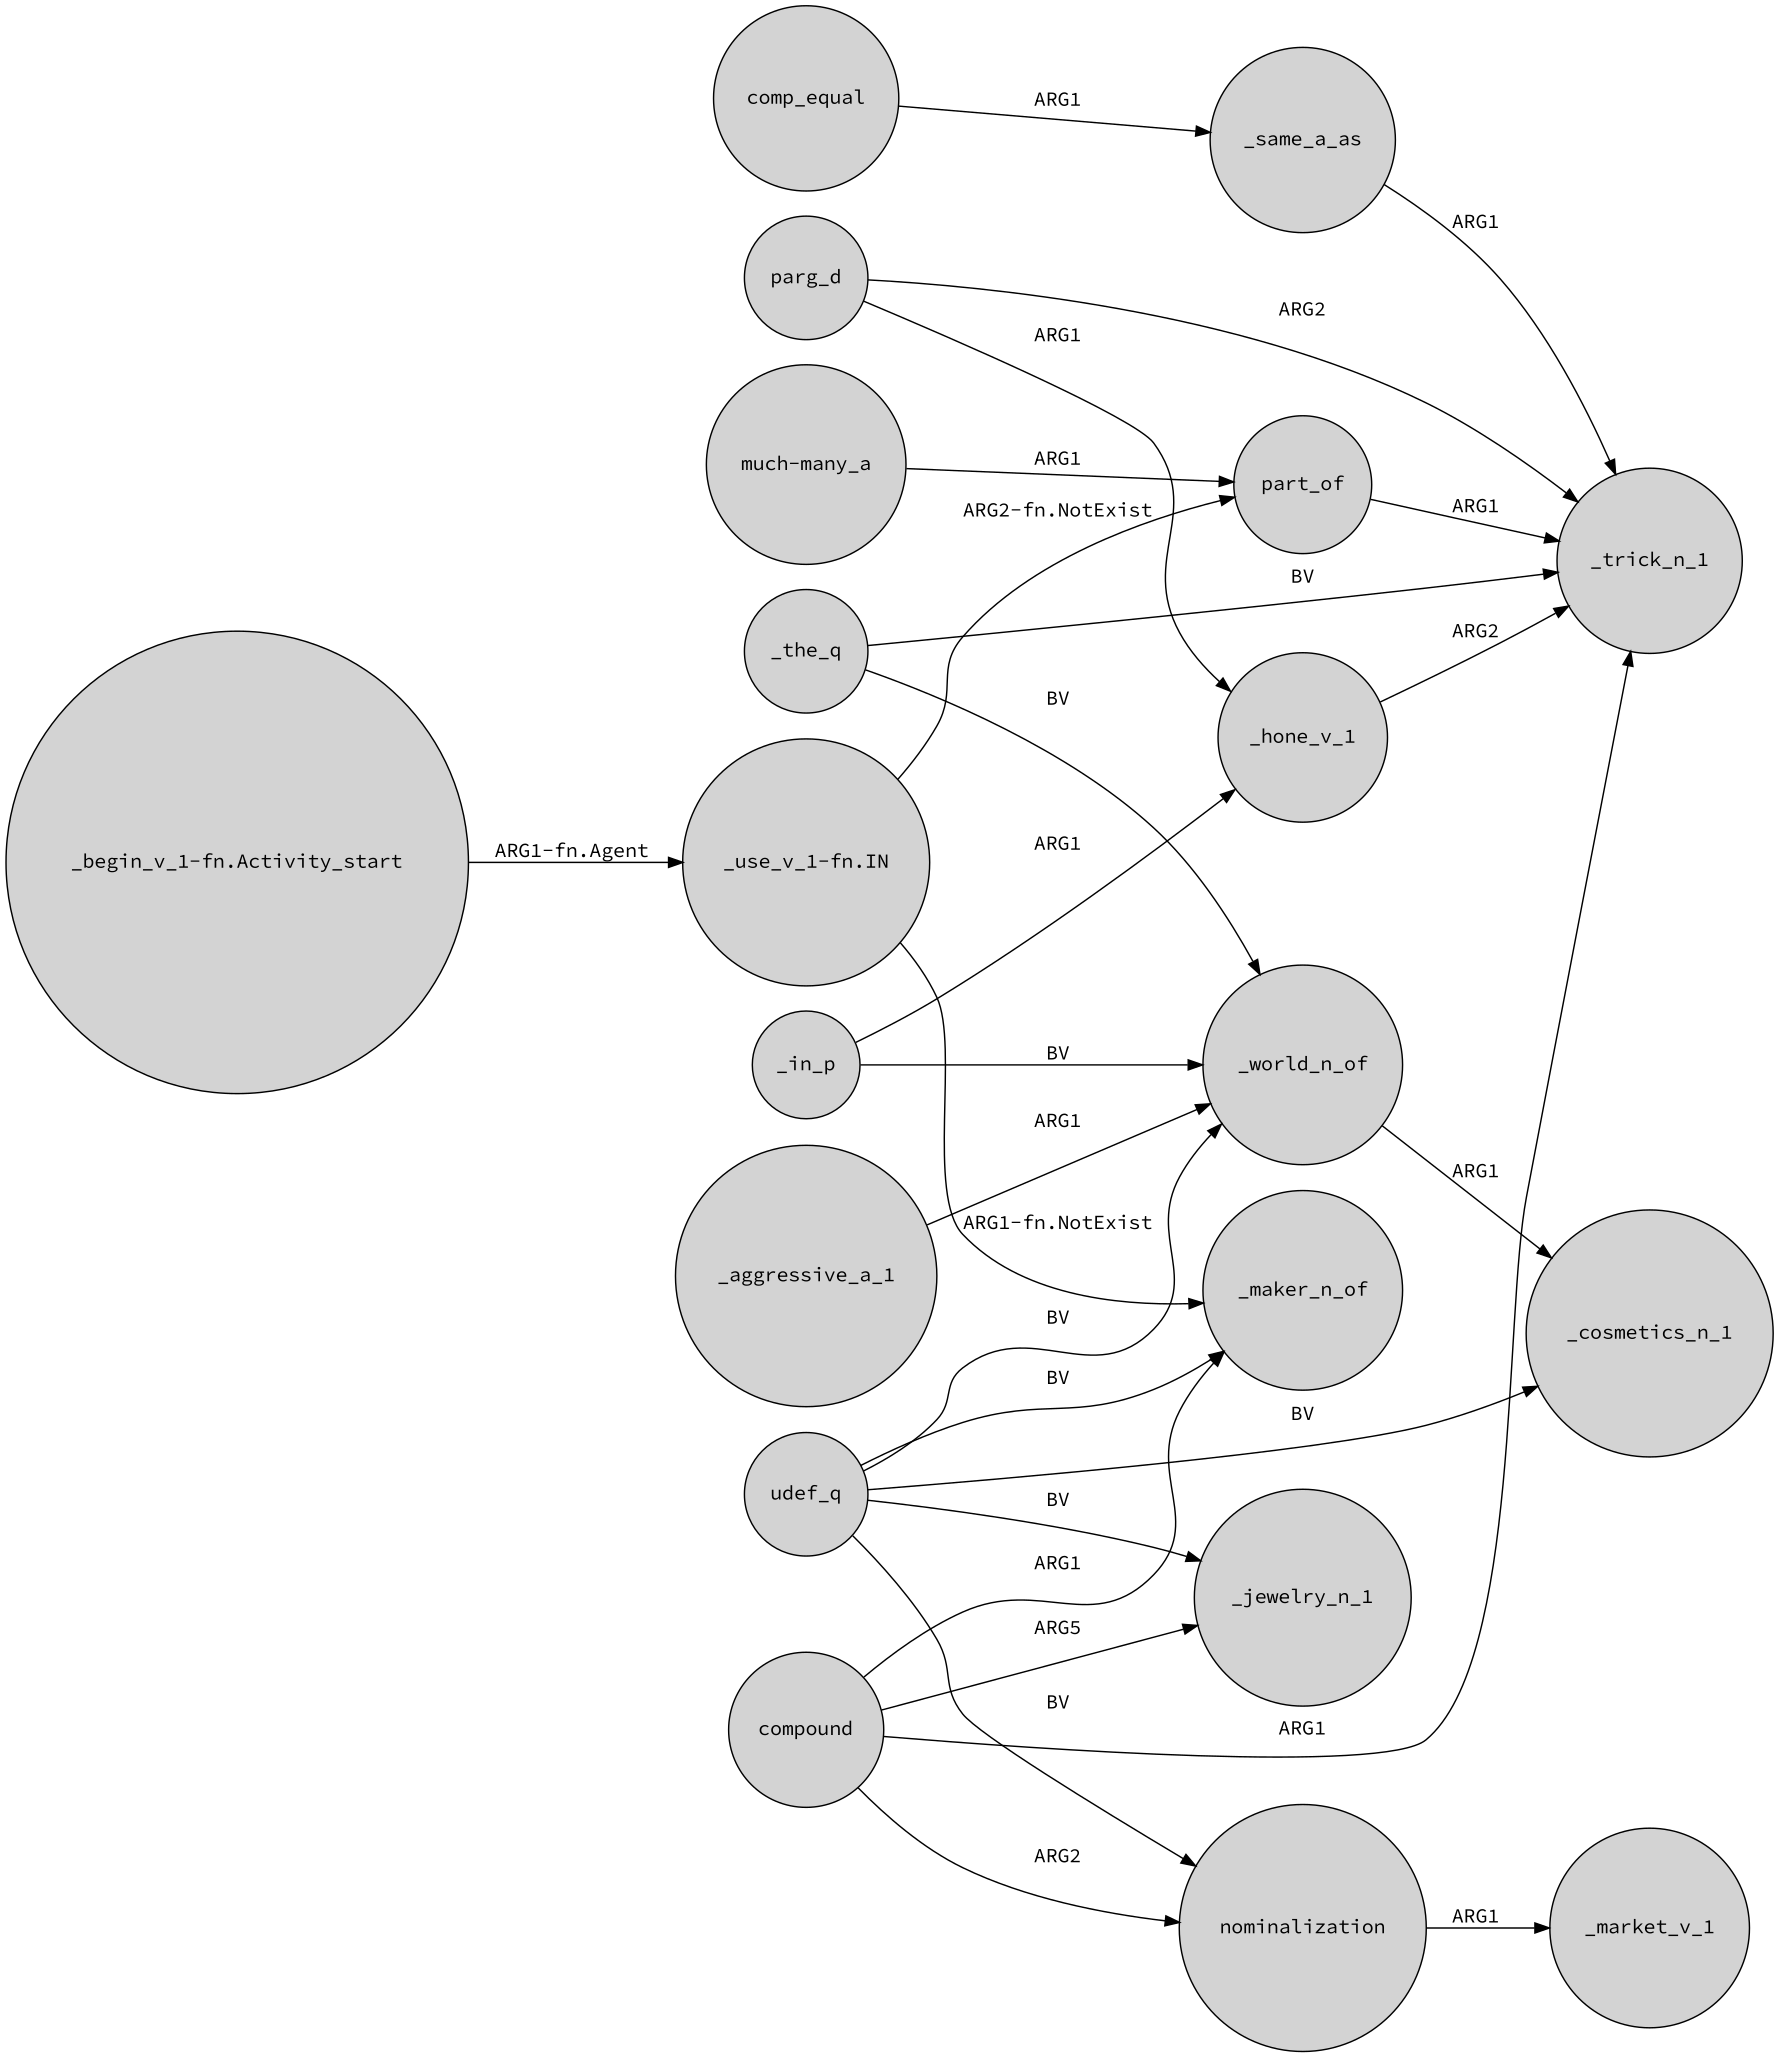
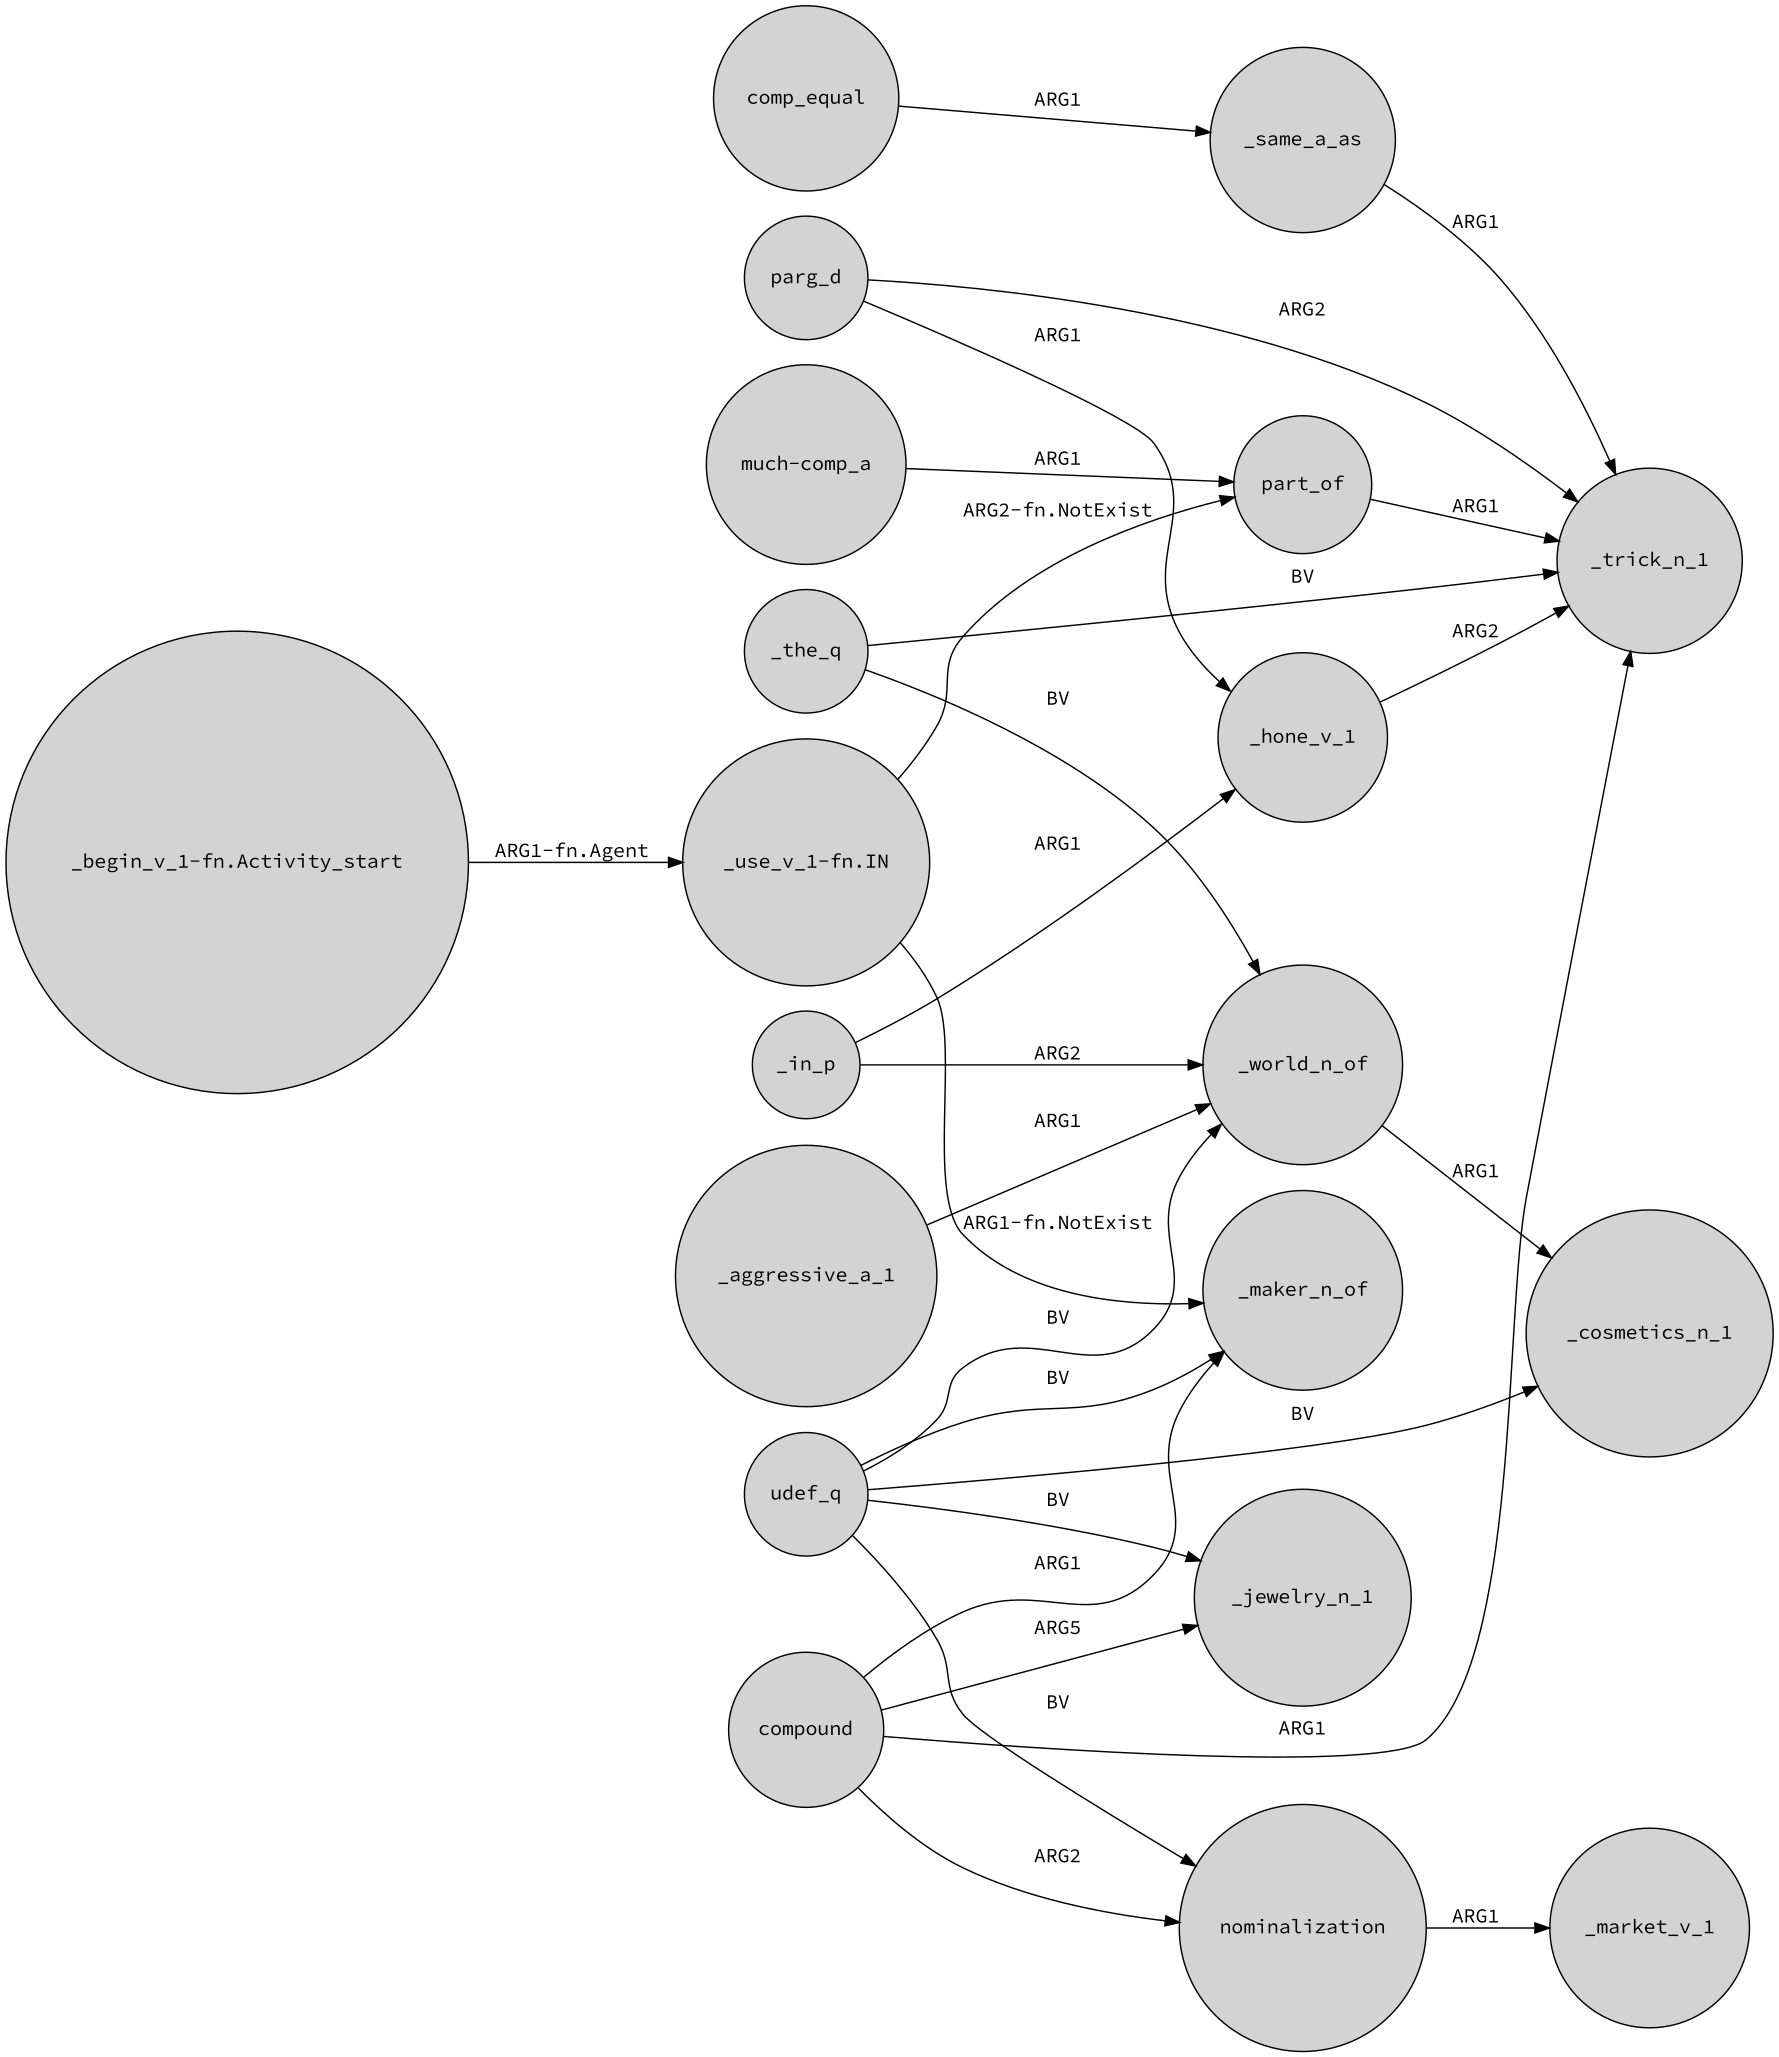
(806, 465) -> (806, 465)
(1058, 1054) -> (1058, 1054)
